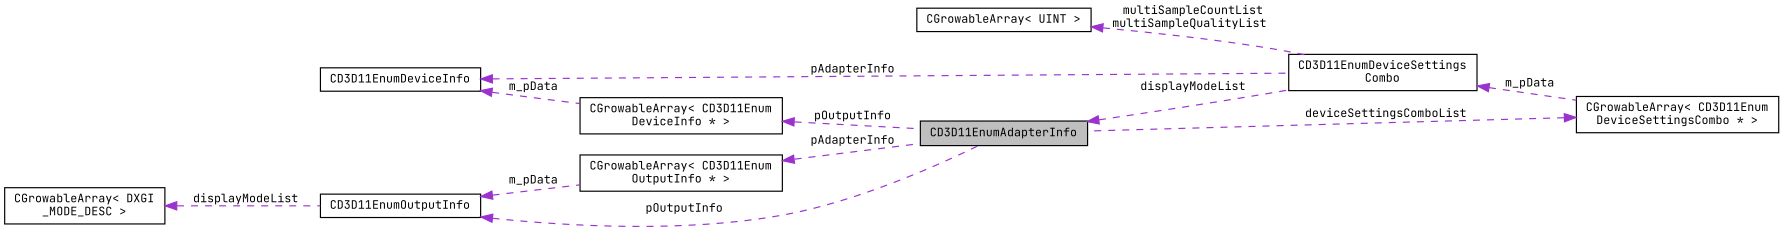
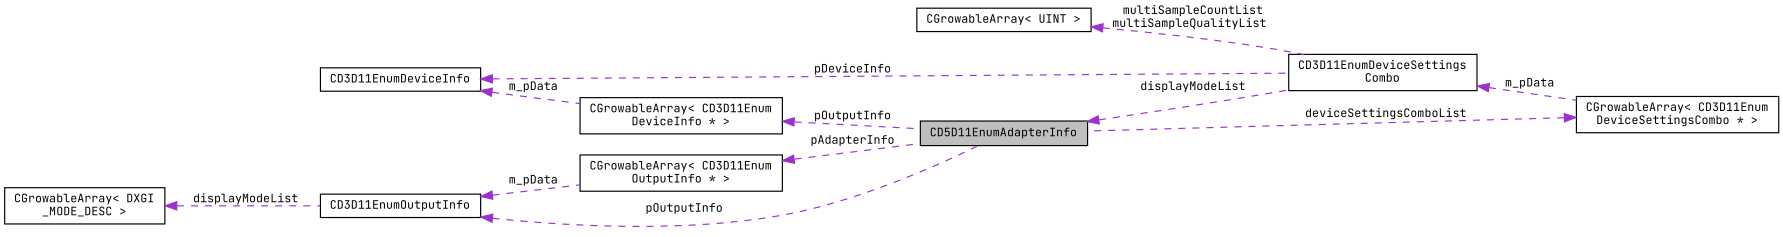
(850, 70) -> (850, 70)
(1004, 133) -> (1004, 133)
